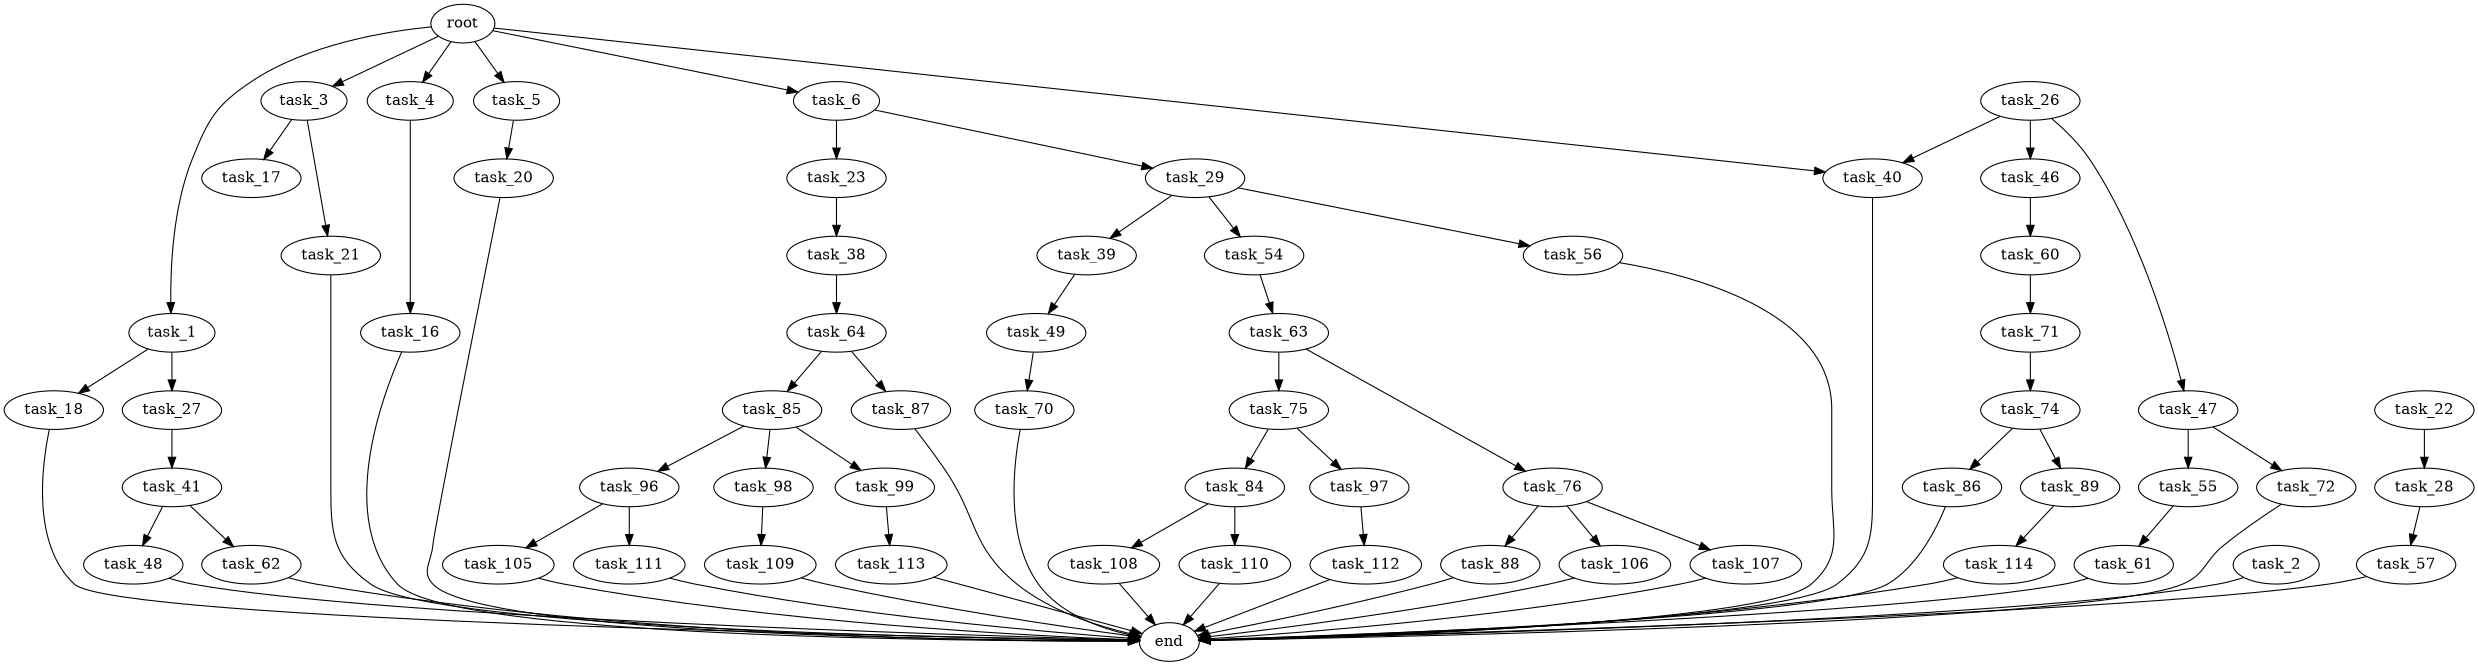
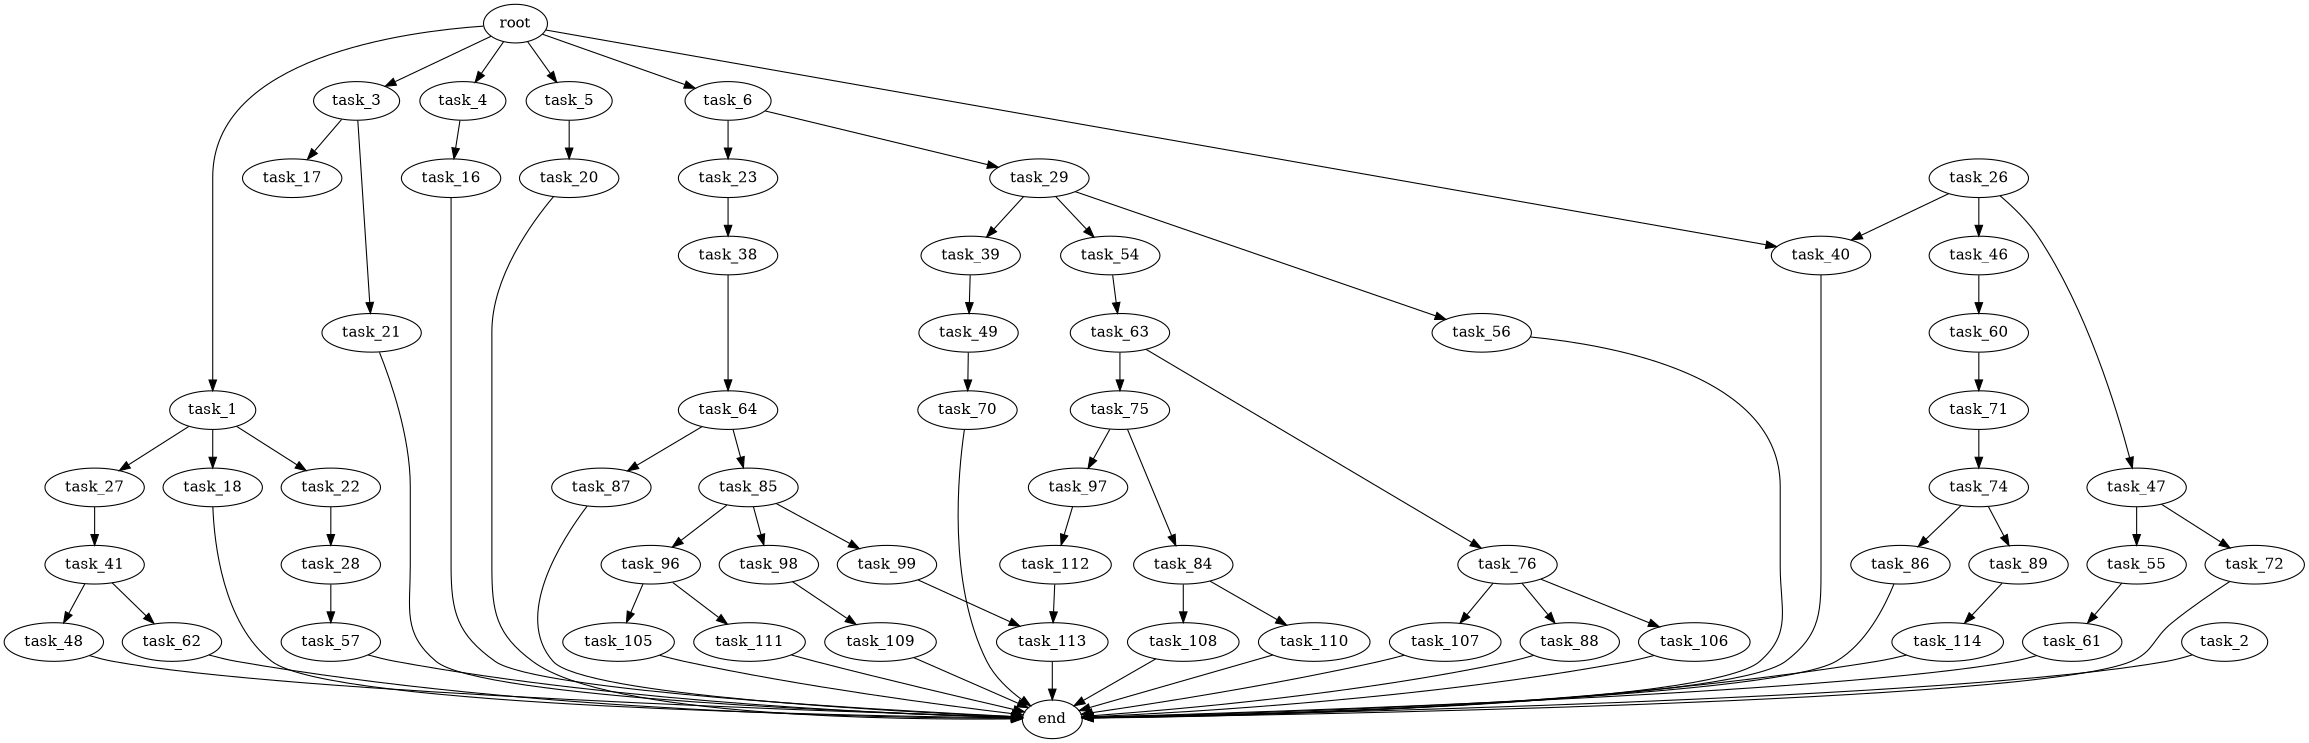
none -> (267, 446)
(1267, 603) -> (1054, 598)
